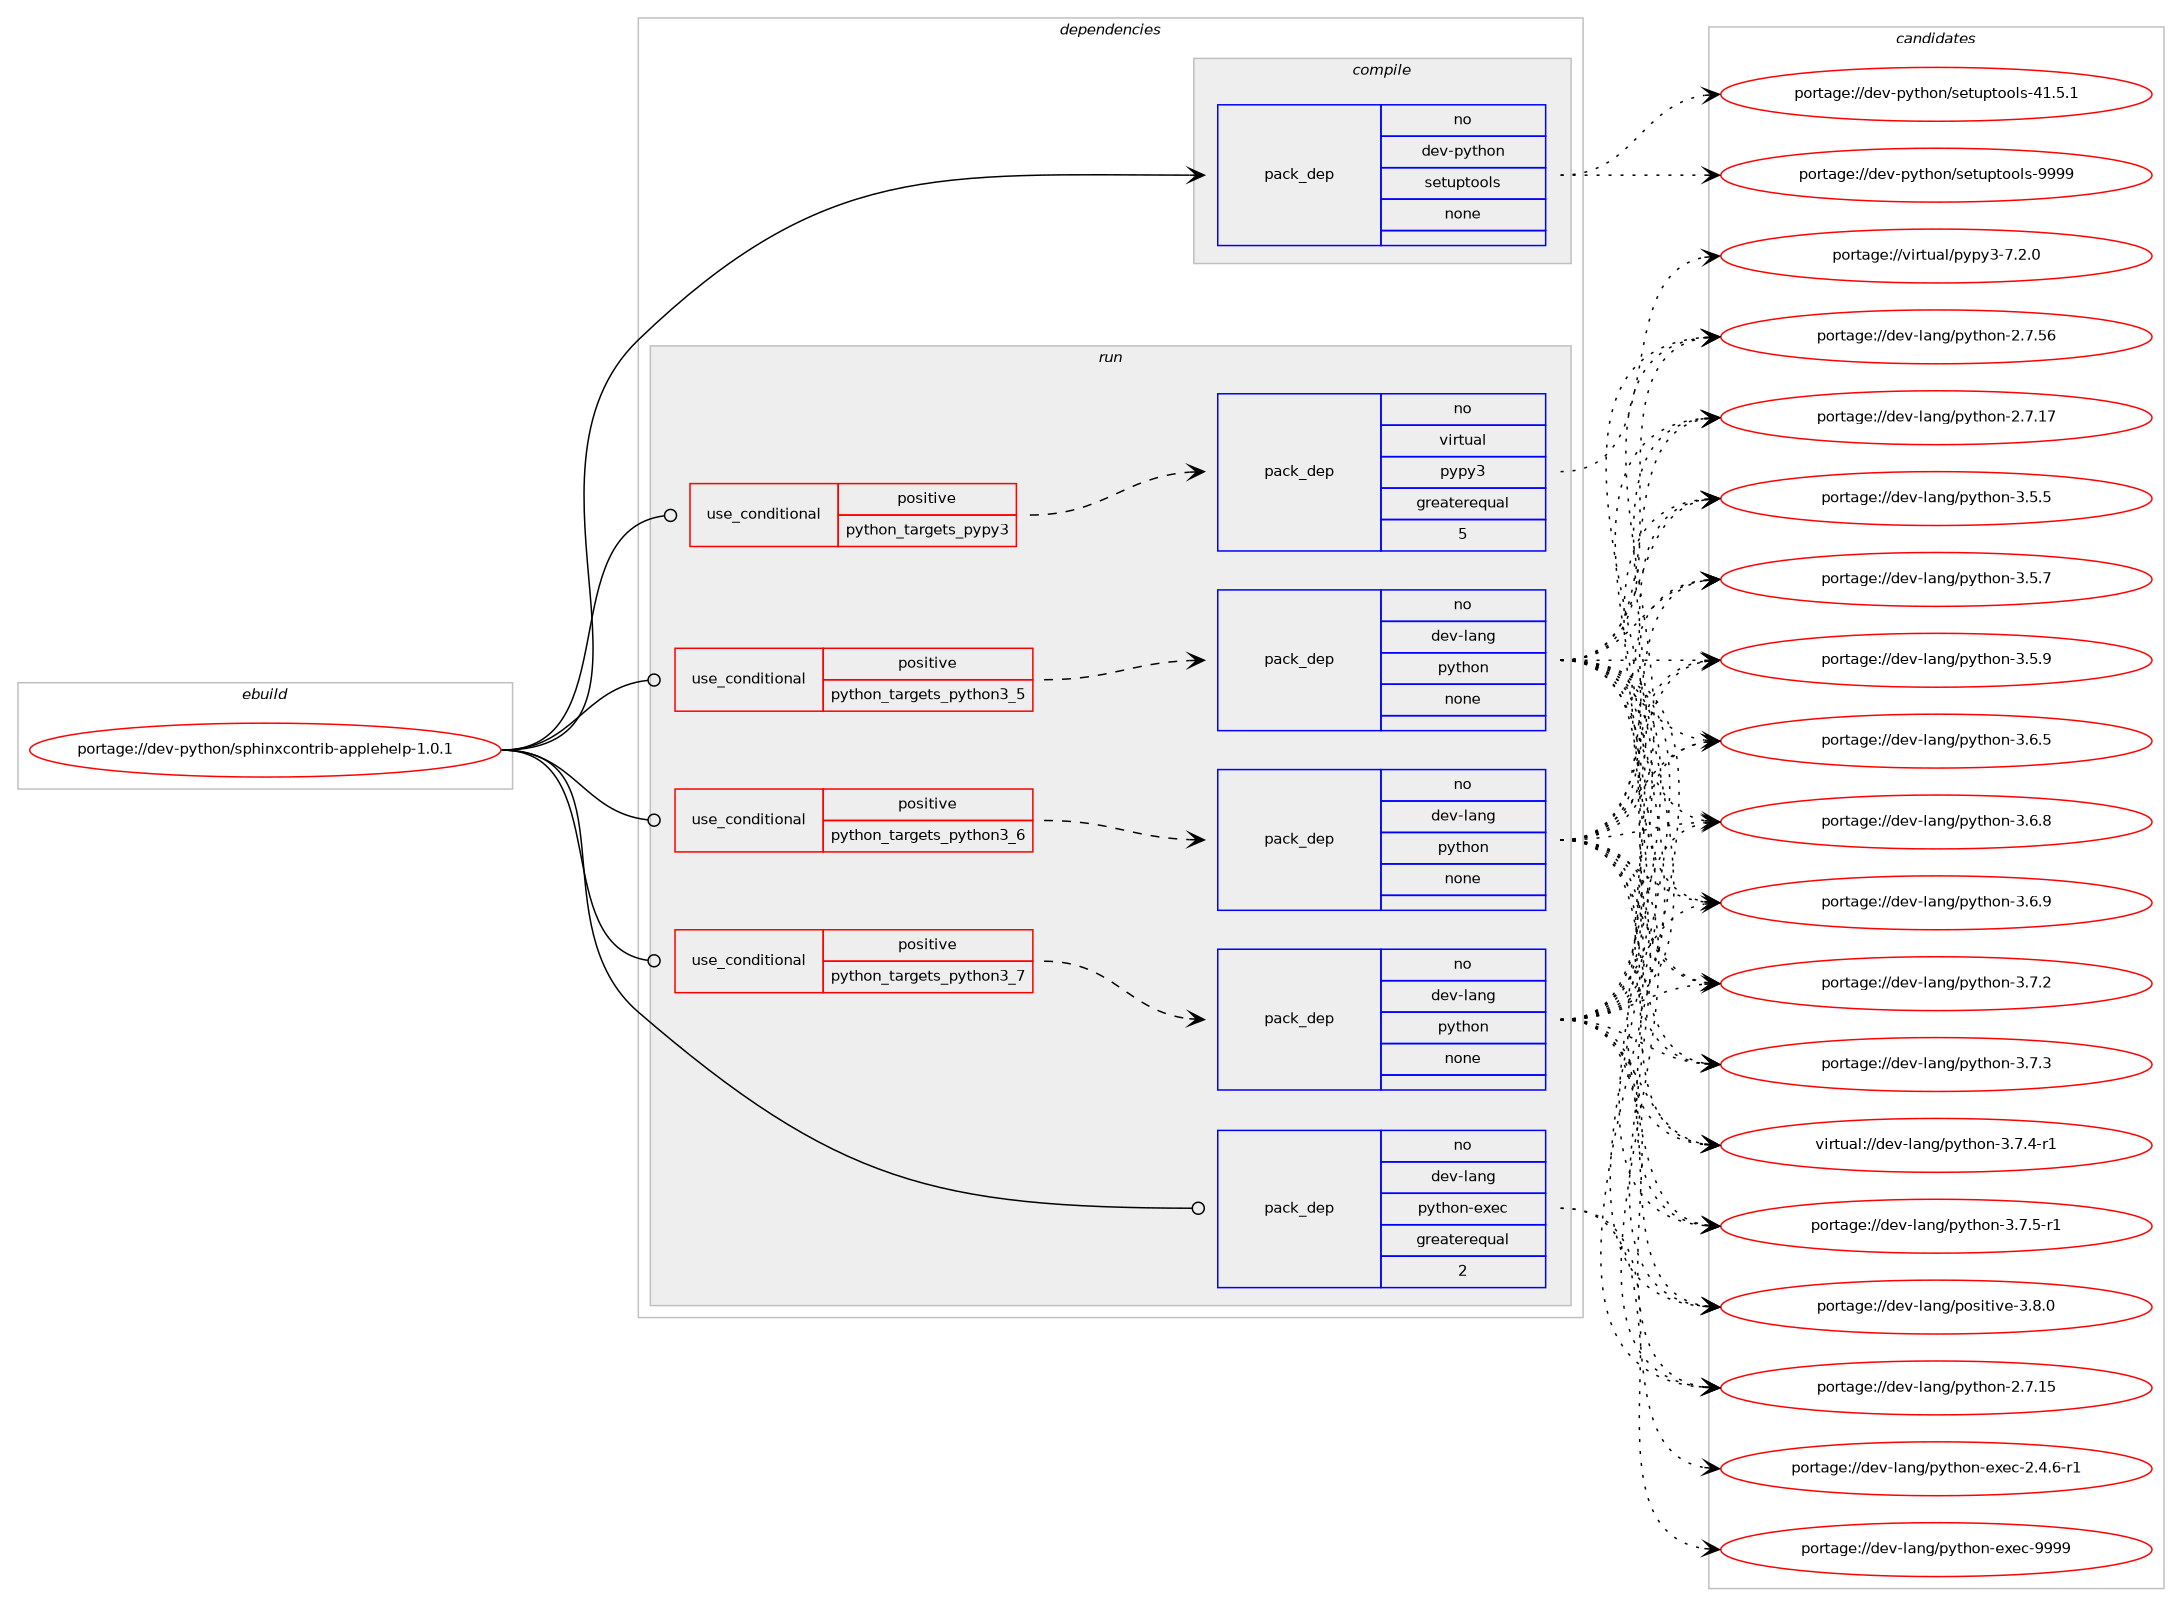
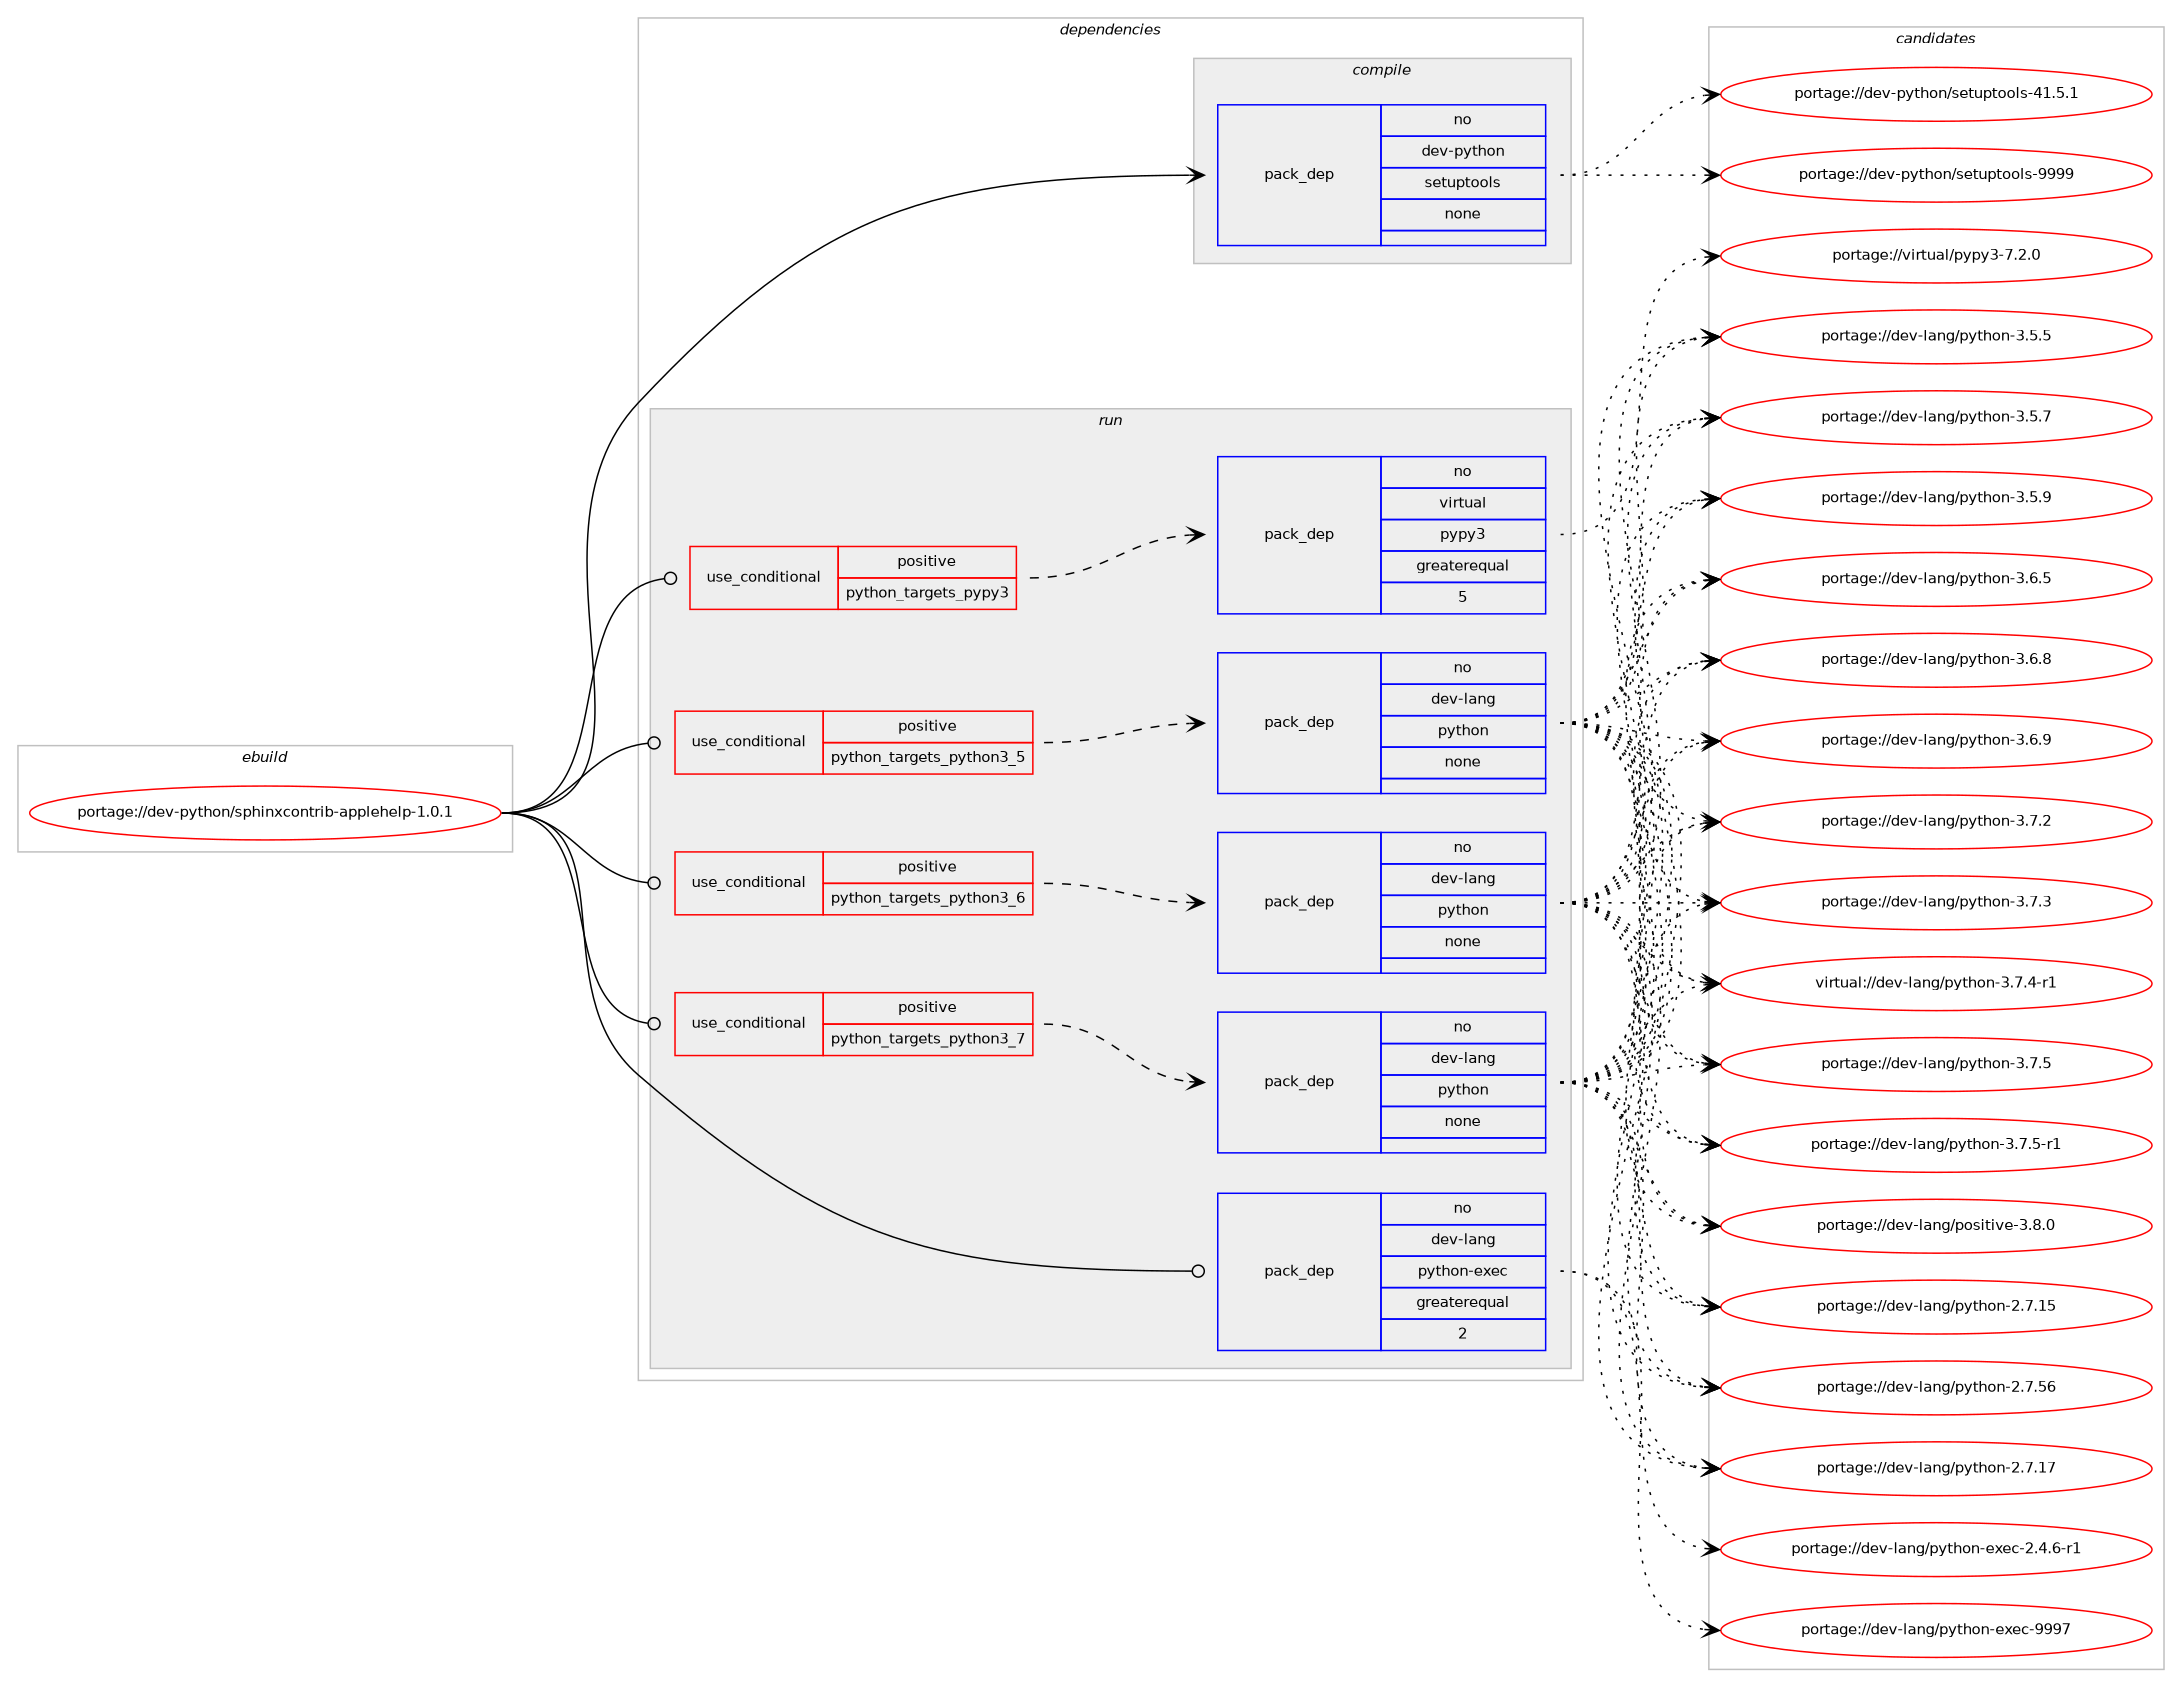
none -> (1936, 1065)
(1936, 1550) -> (1936, 1630)
